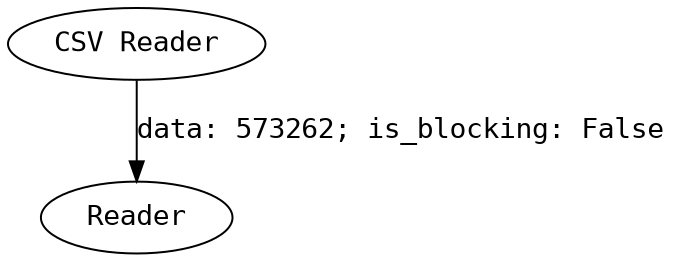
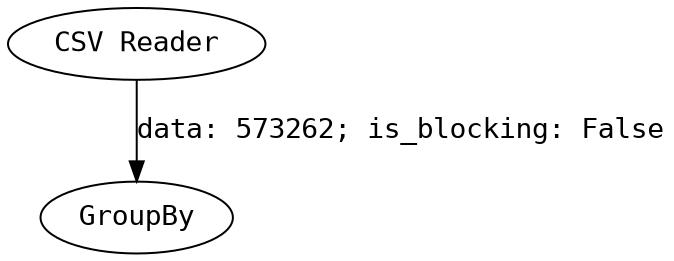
(137, 218) -> (137, 218)
